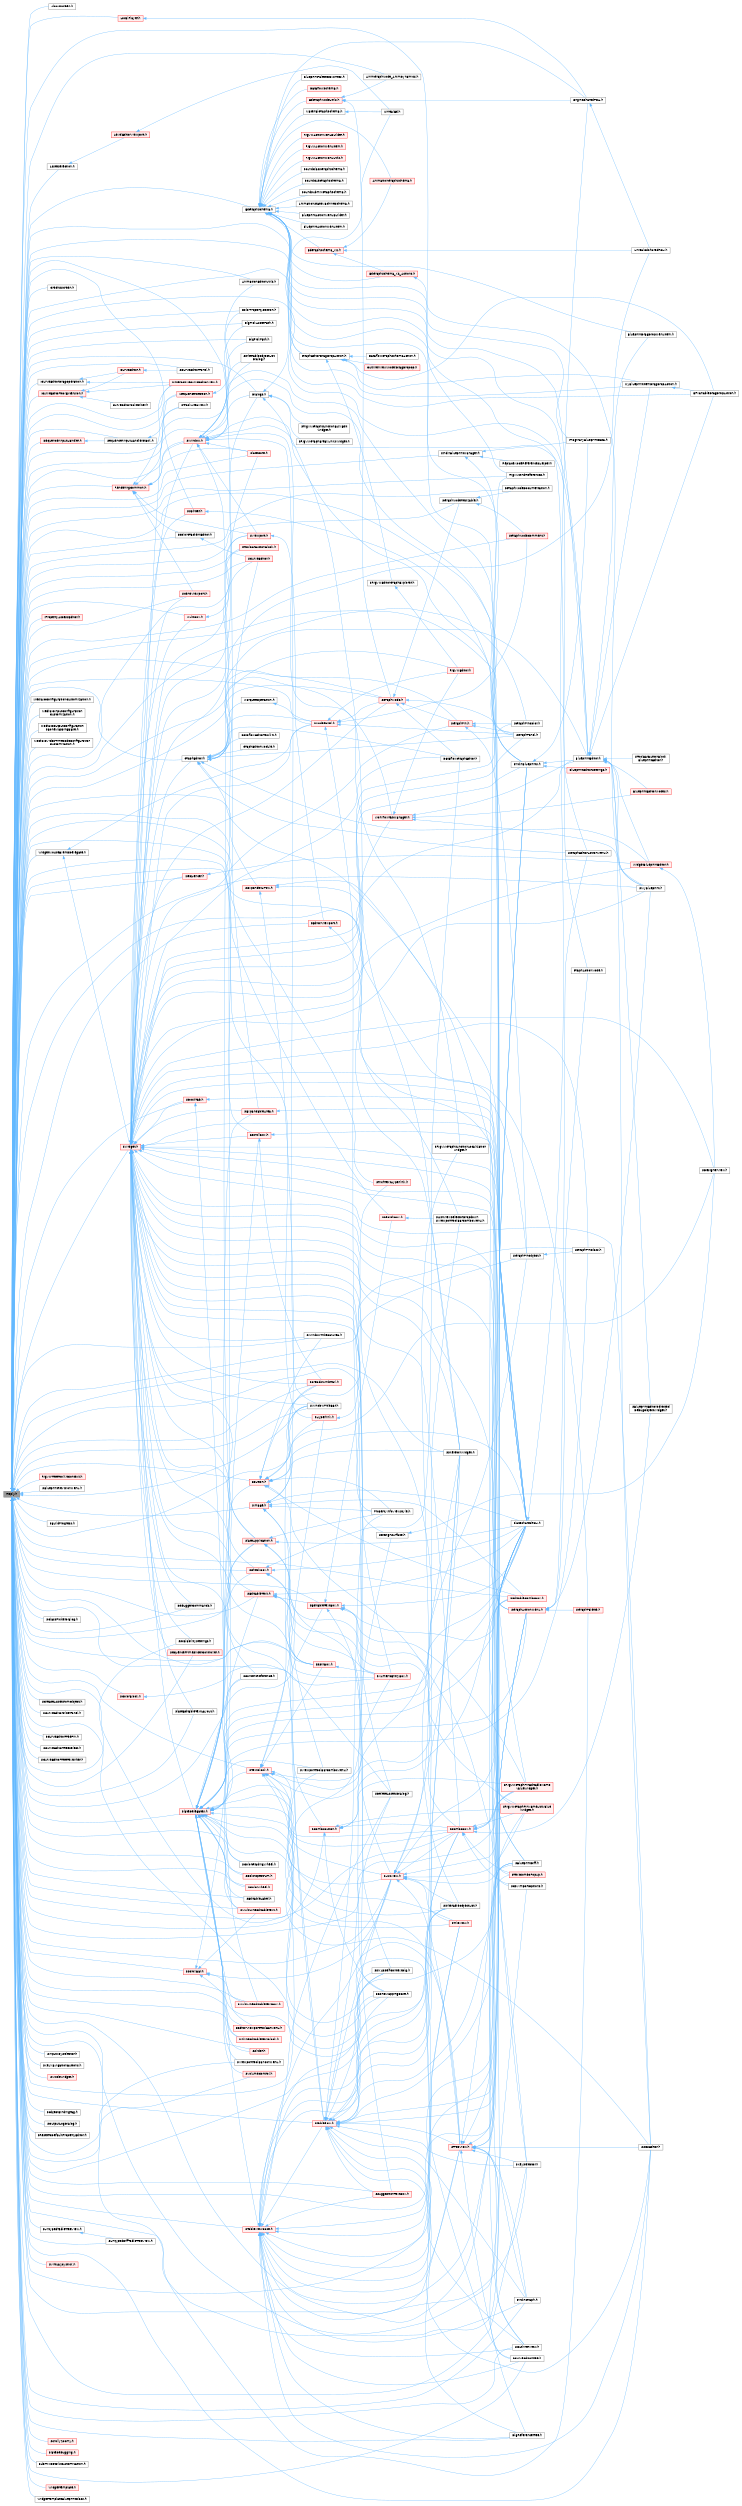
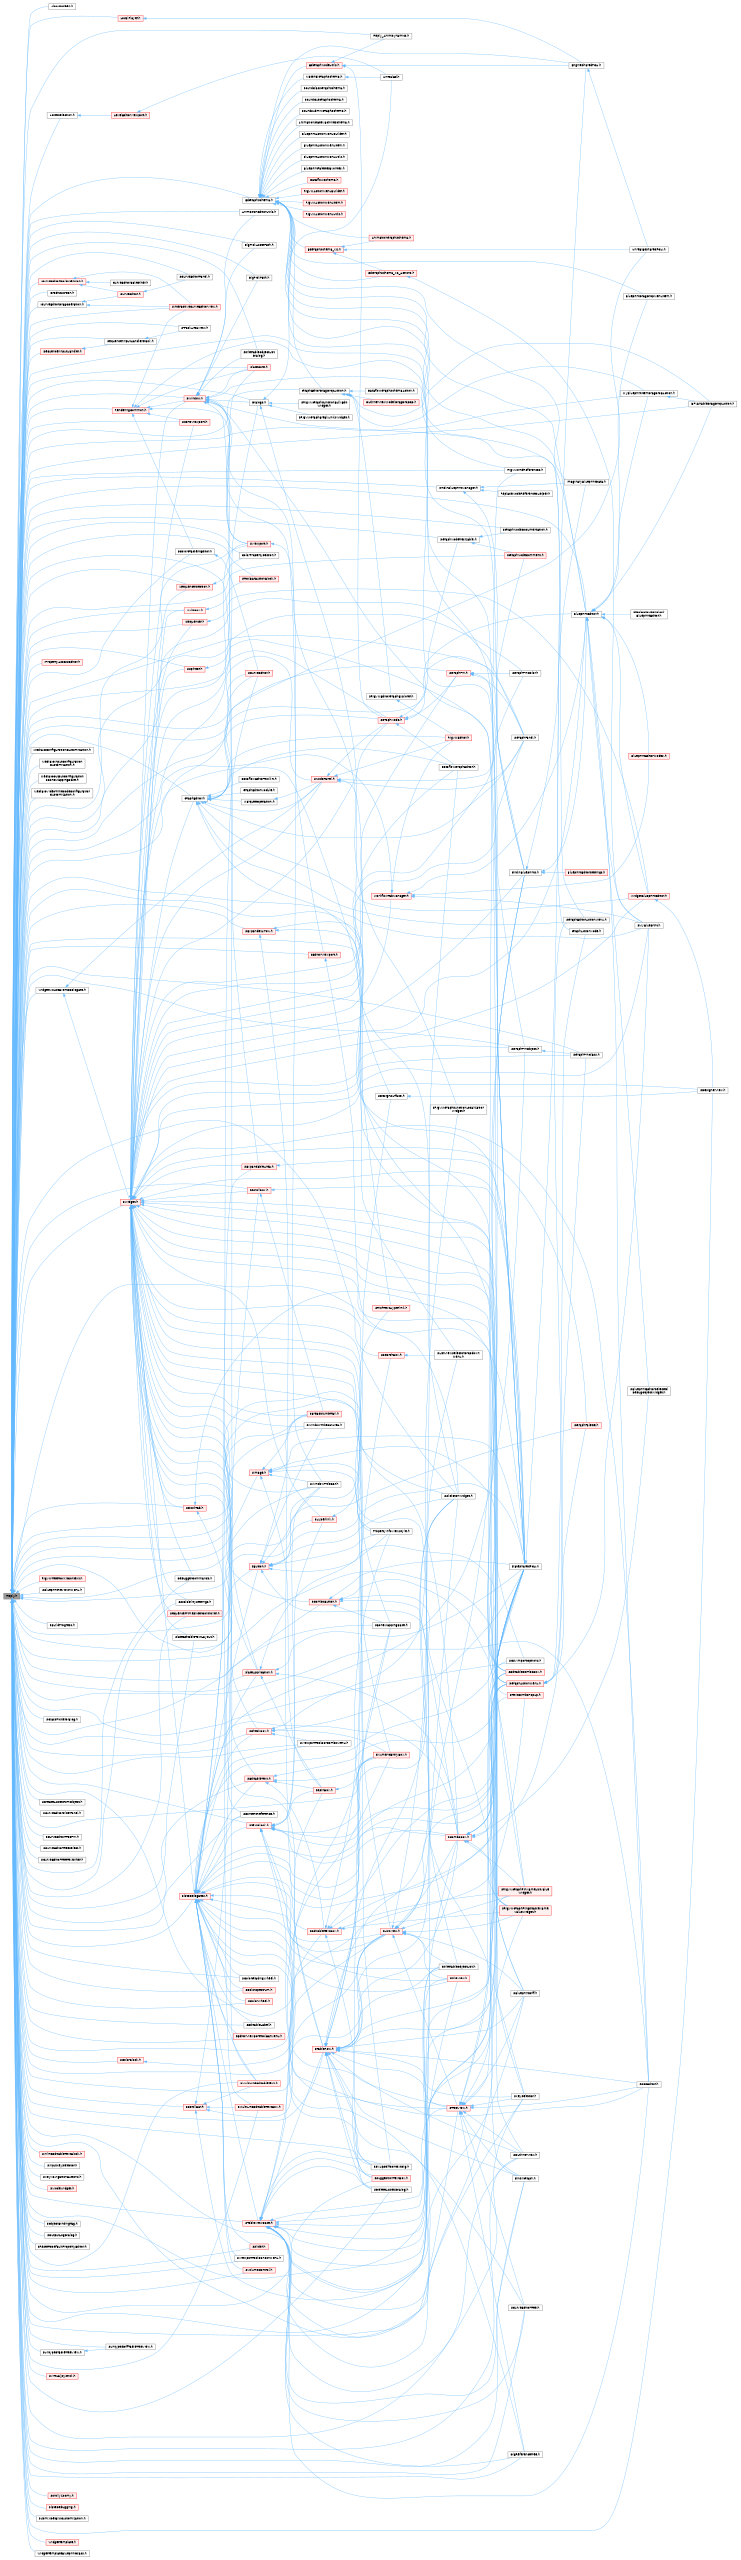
(392, 77) -> (391, 36)
none -> (324, 157)
(460, 1219) -> (459, 1355)
(216, 1928) -> (281, 1970)
